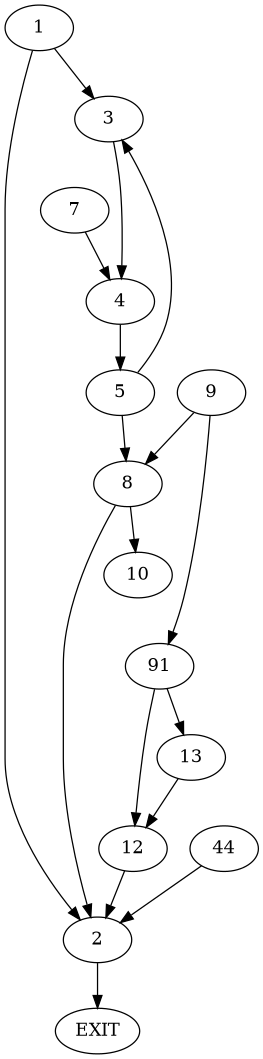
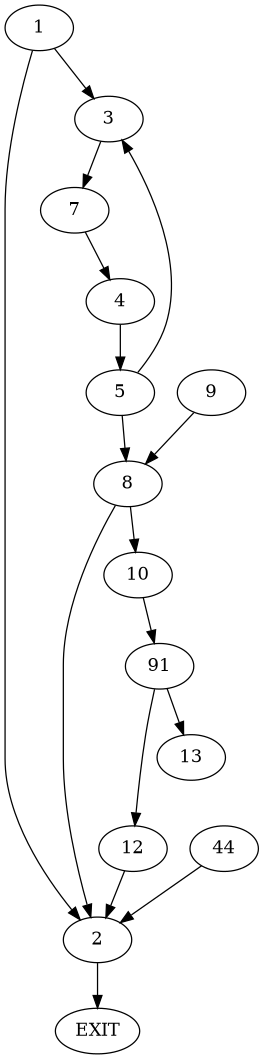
(121, 204) -> (94, 158)
(198, 525) -> (147, 614)
(166, 798) -> none
